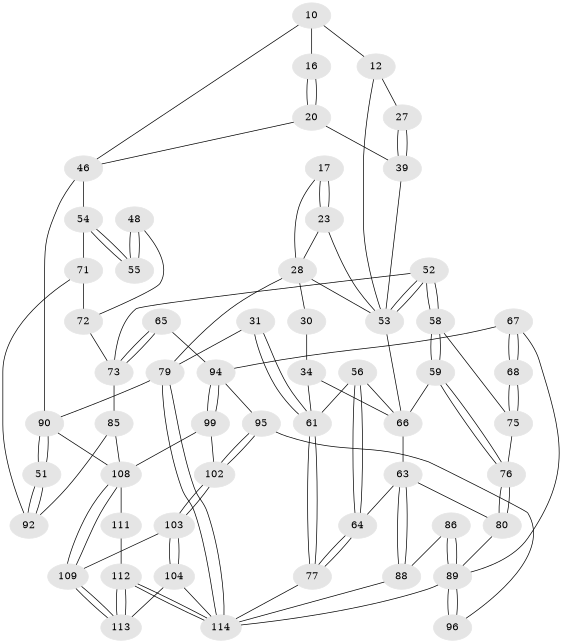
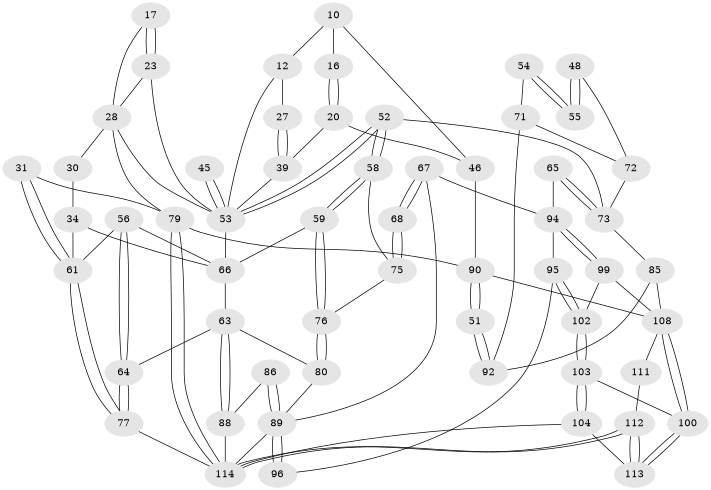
none -> (205, 169)
(84, 194) -> none
(68, 577) -> (688, 424)
